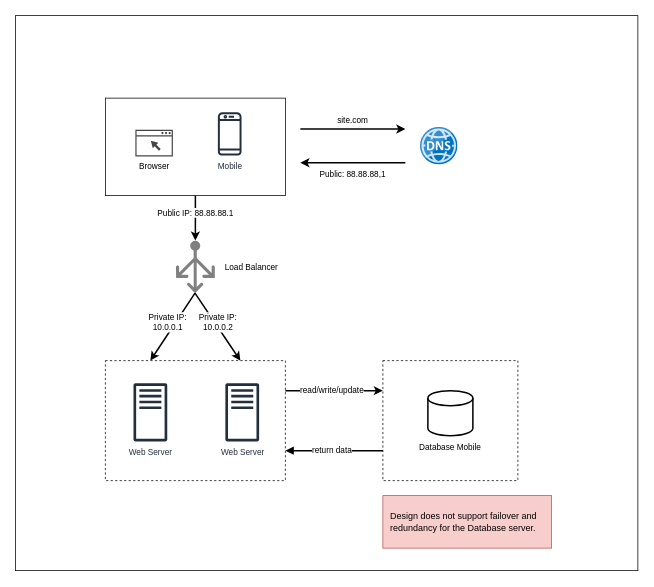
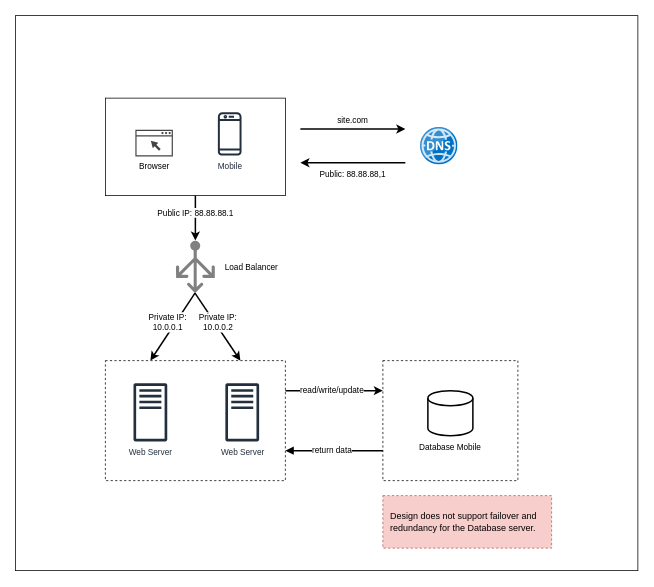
(467, 522) -> (467, 522)
